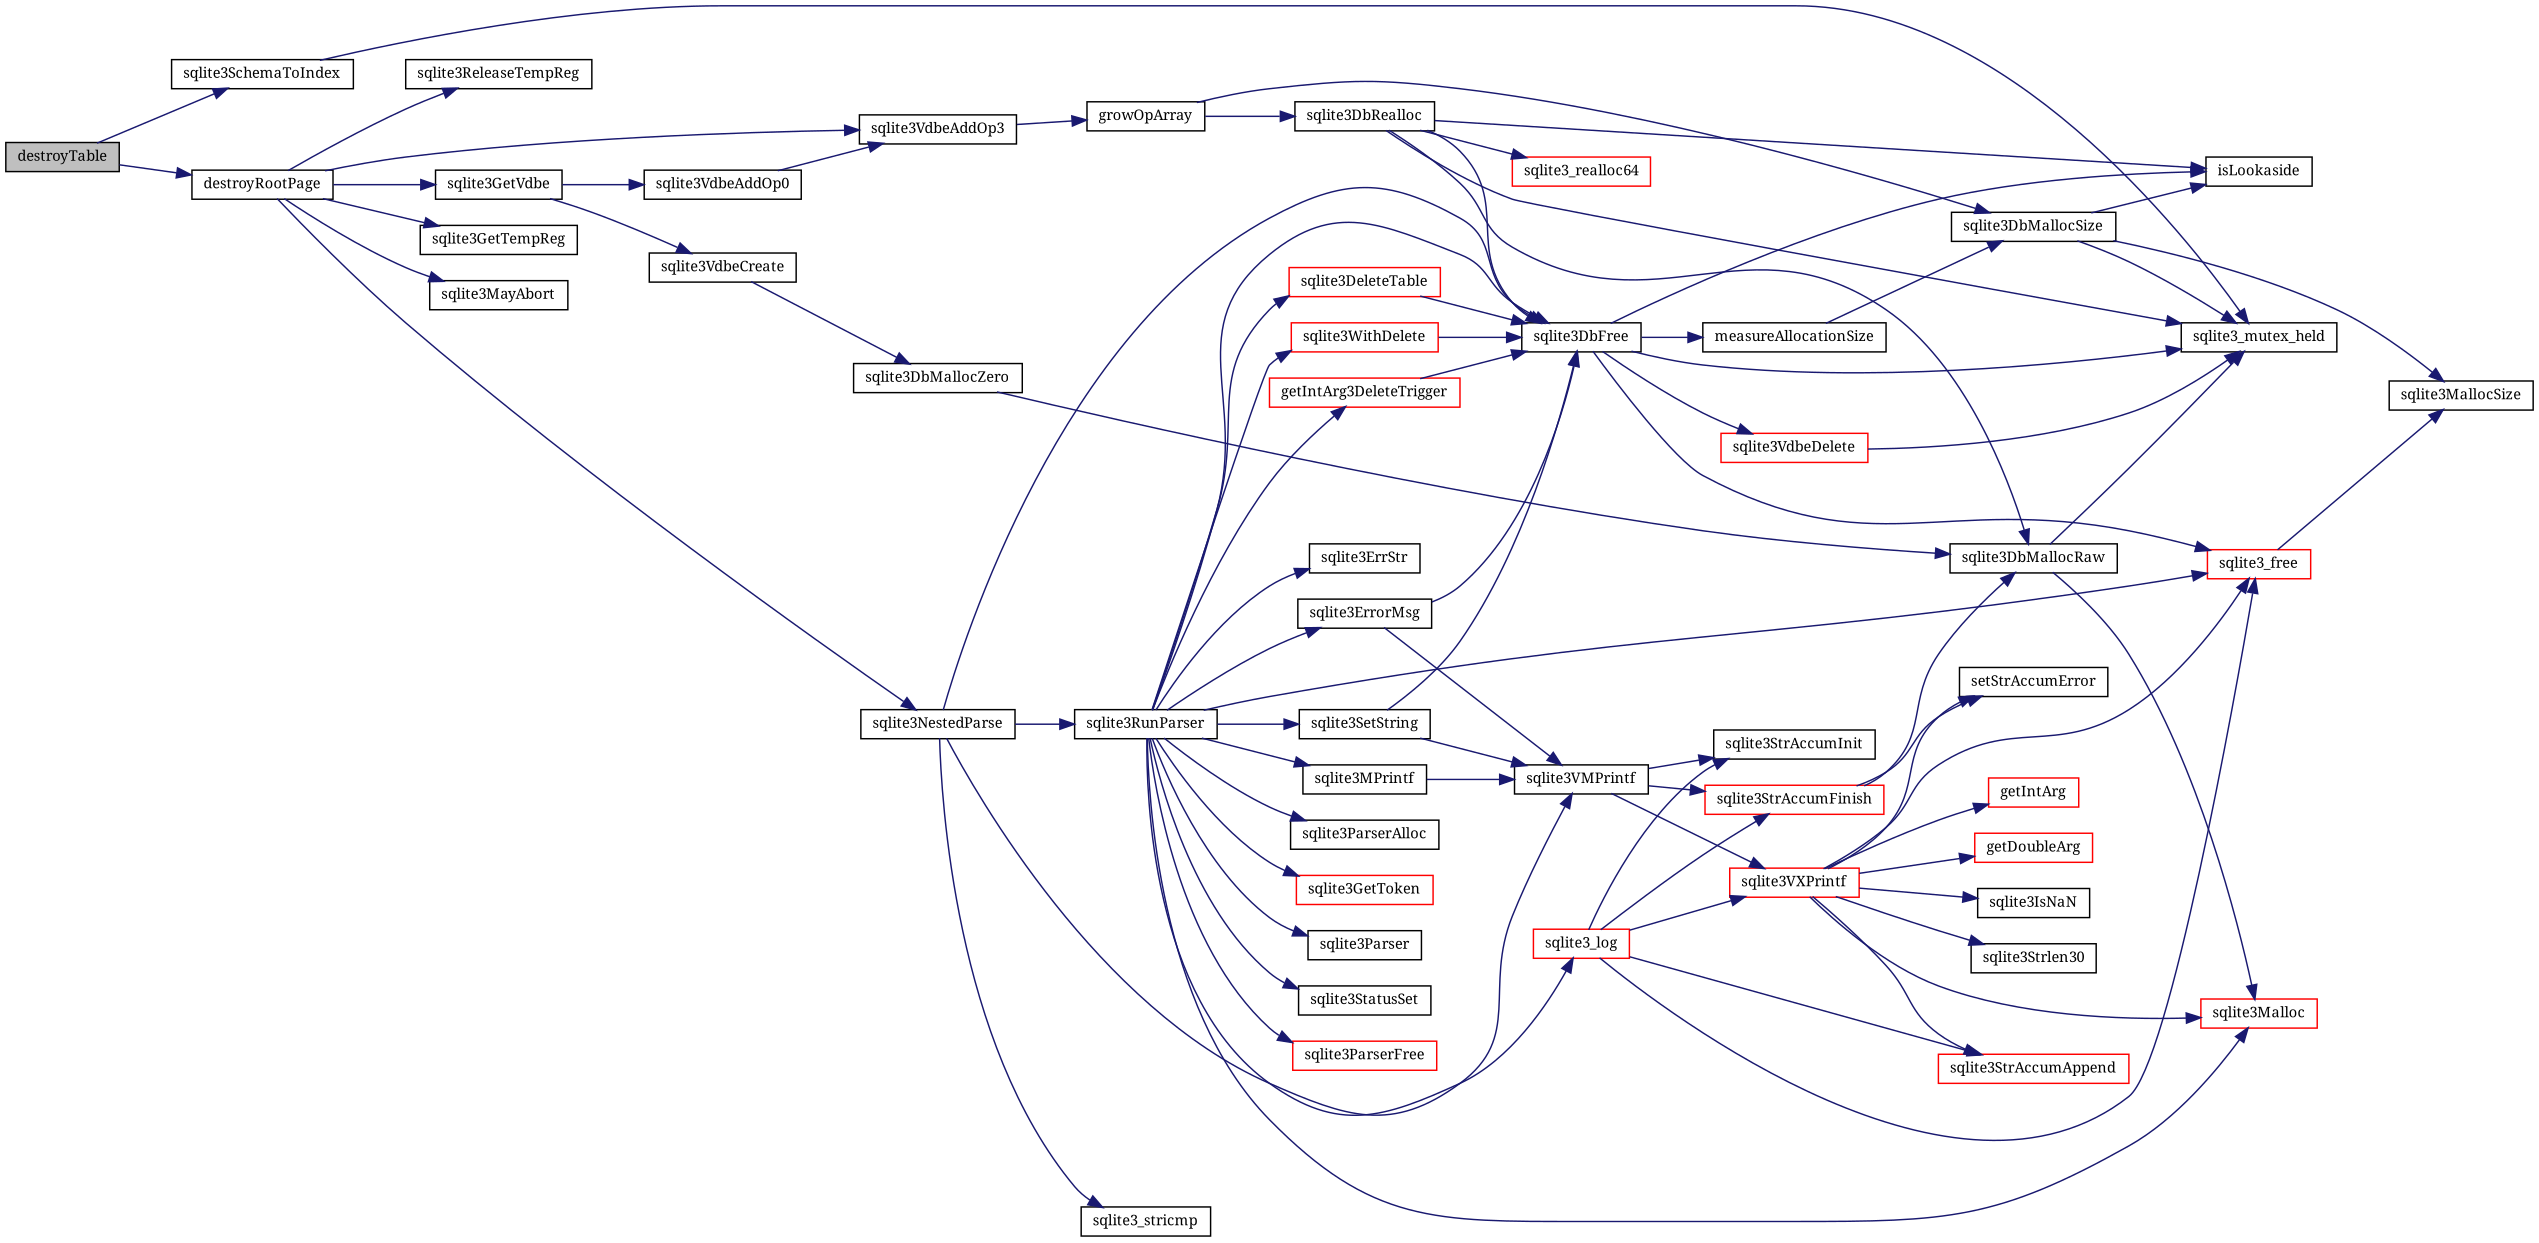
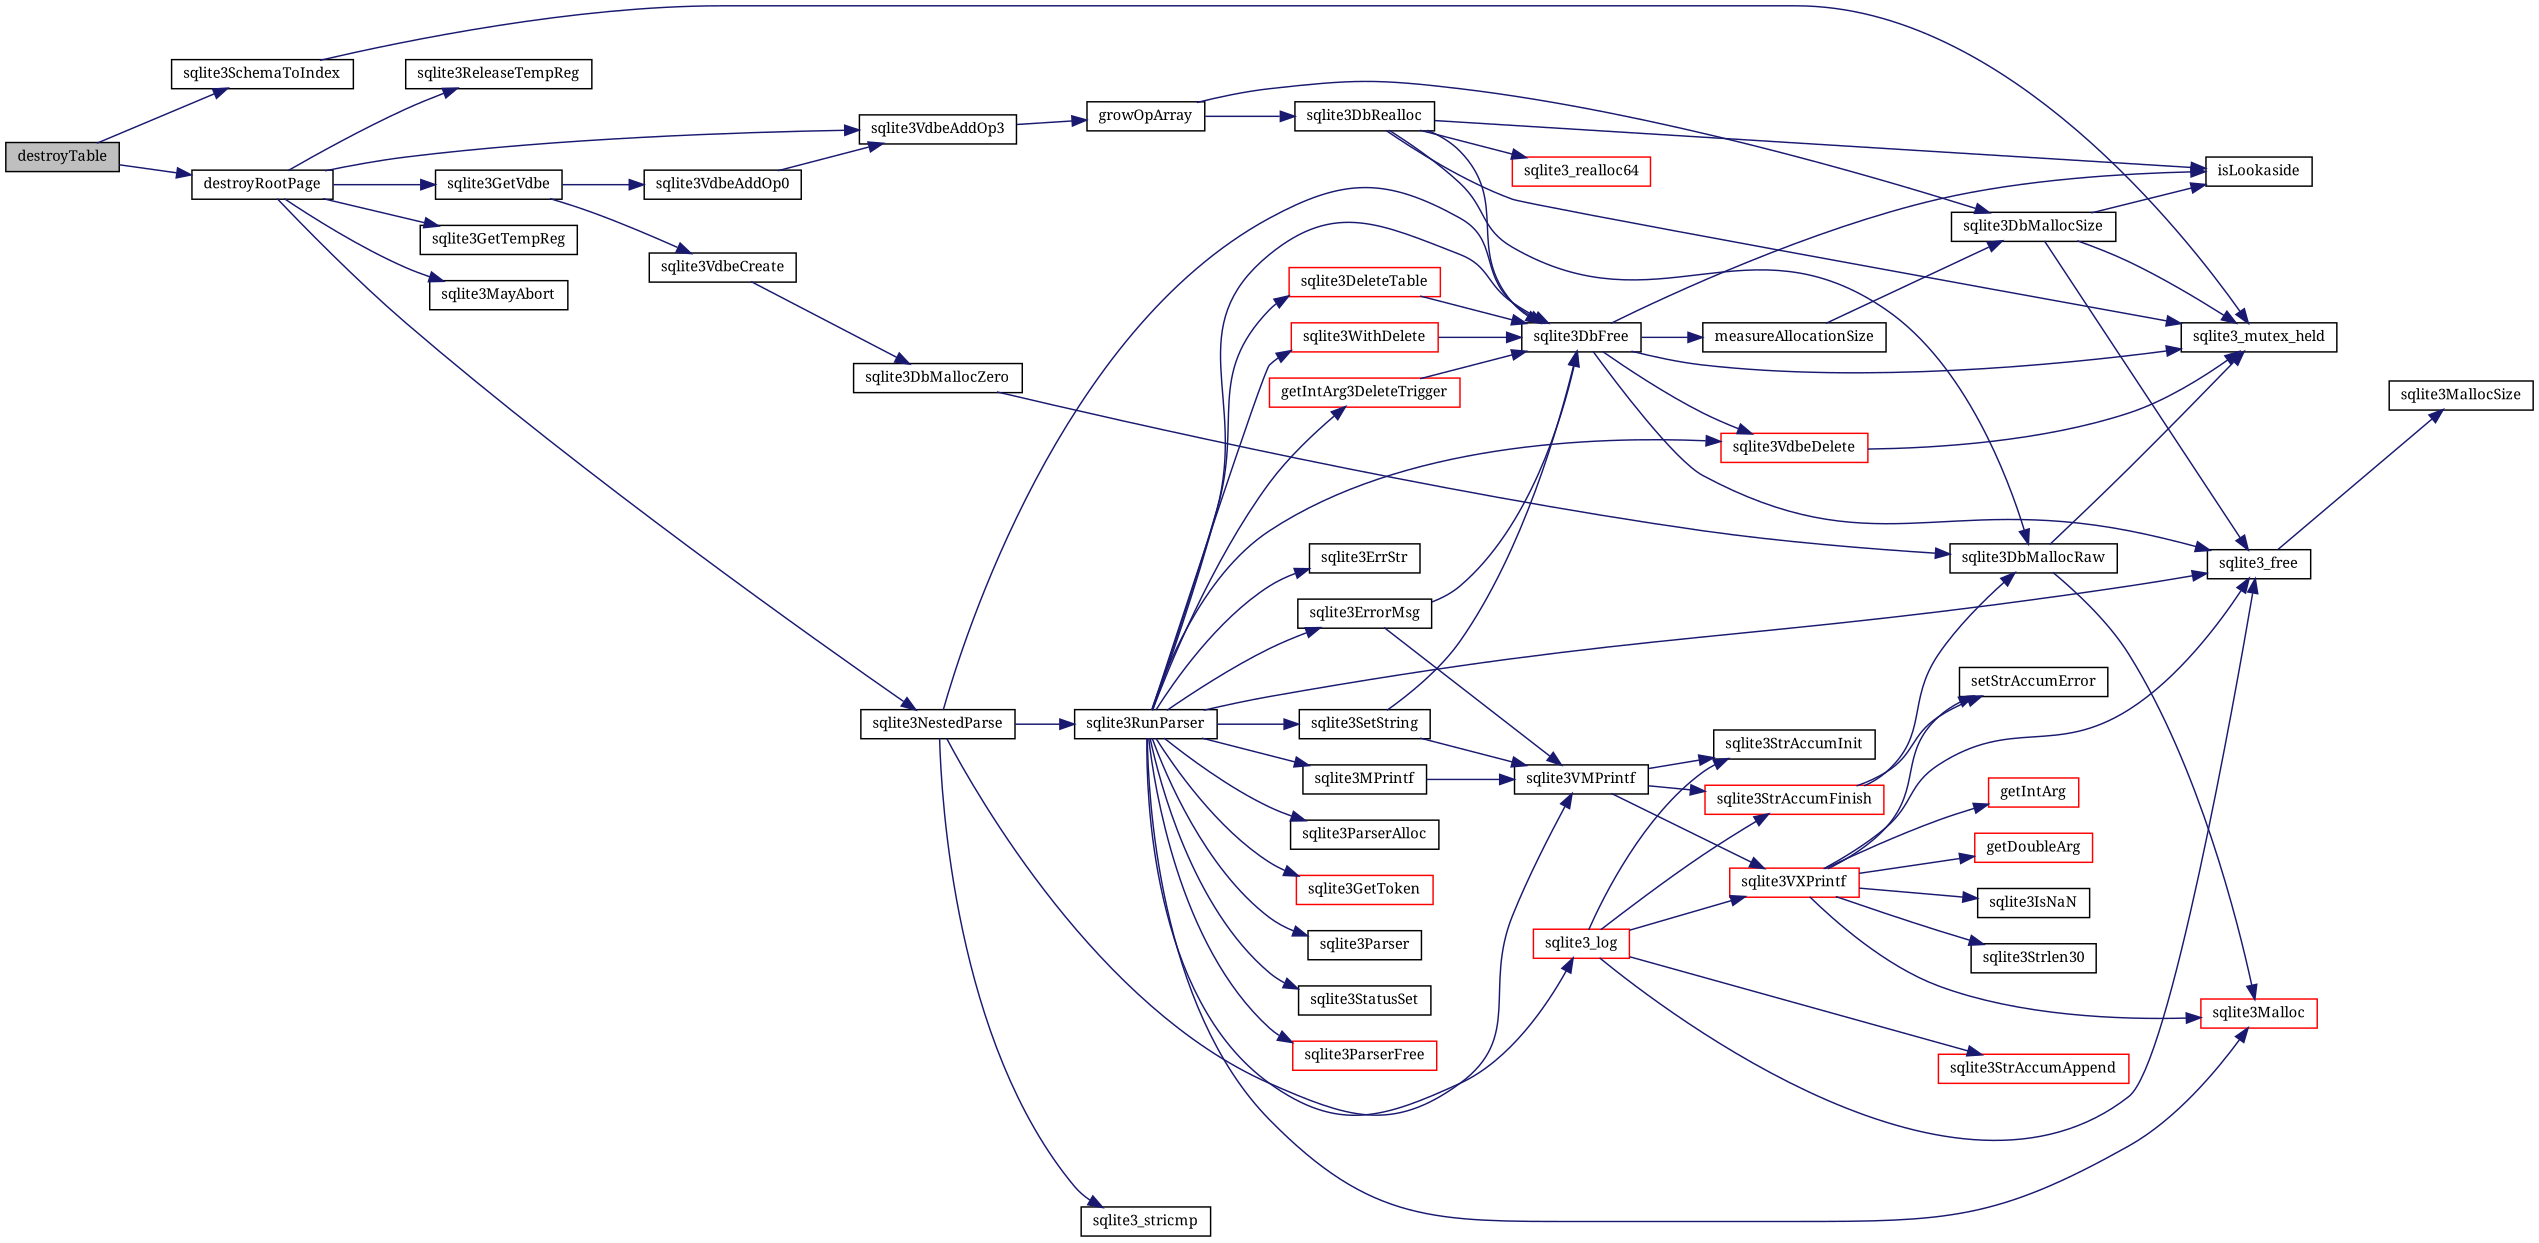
(2281, 287) -> (2142, 389)
none -> (1359, 487)
(2259, 564) -> (2259, 564)
(1895, 976) -> none
